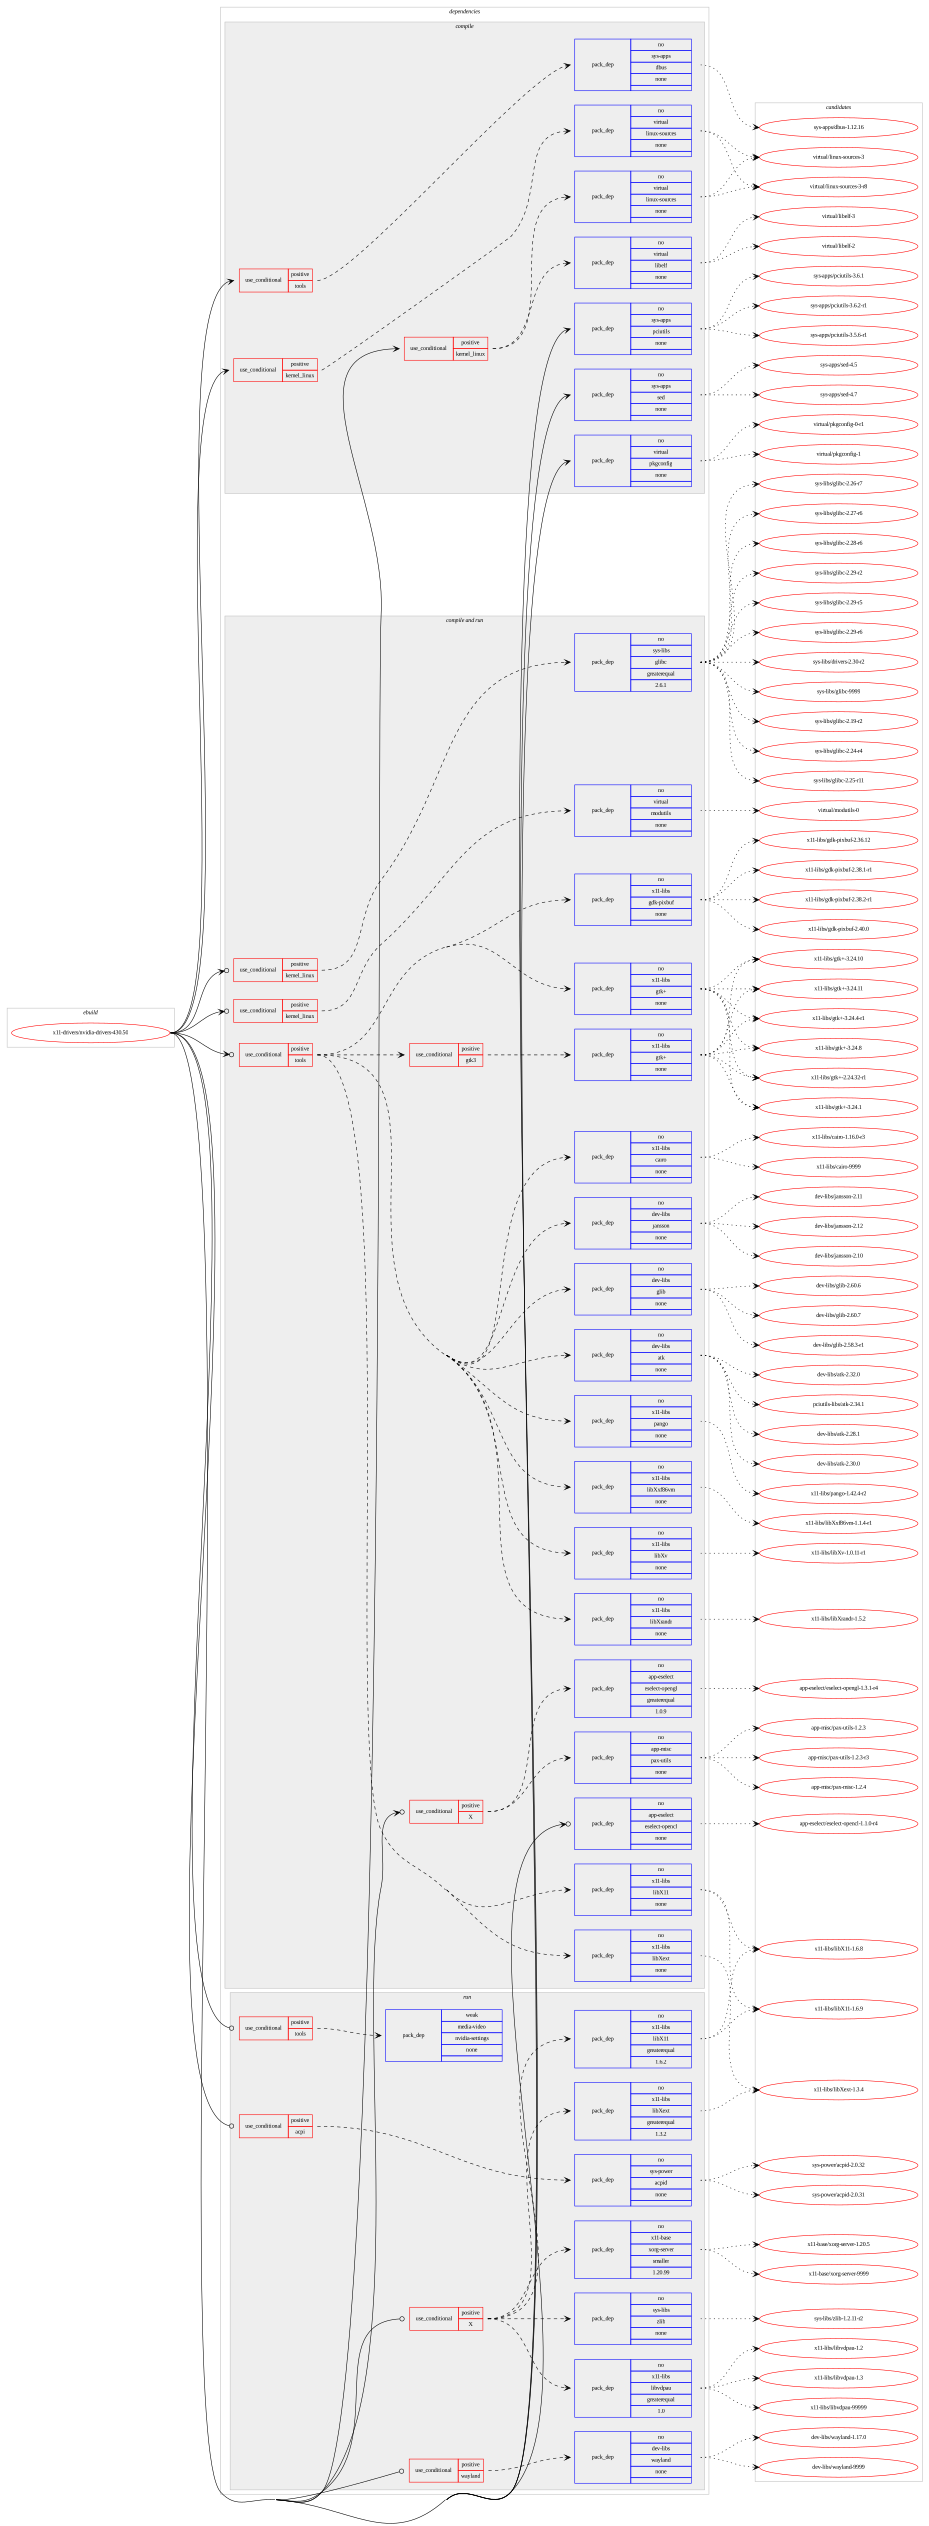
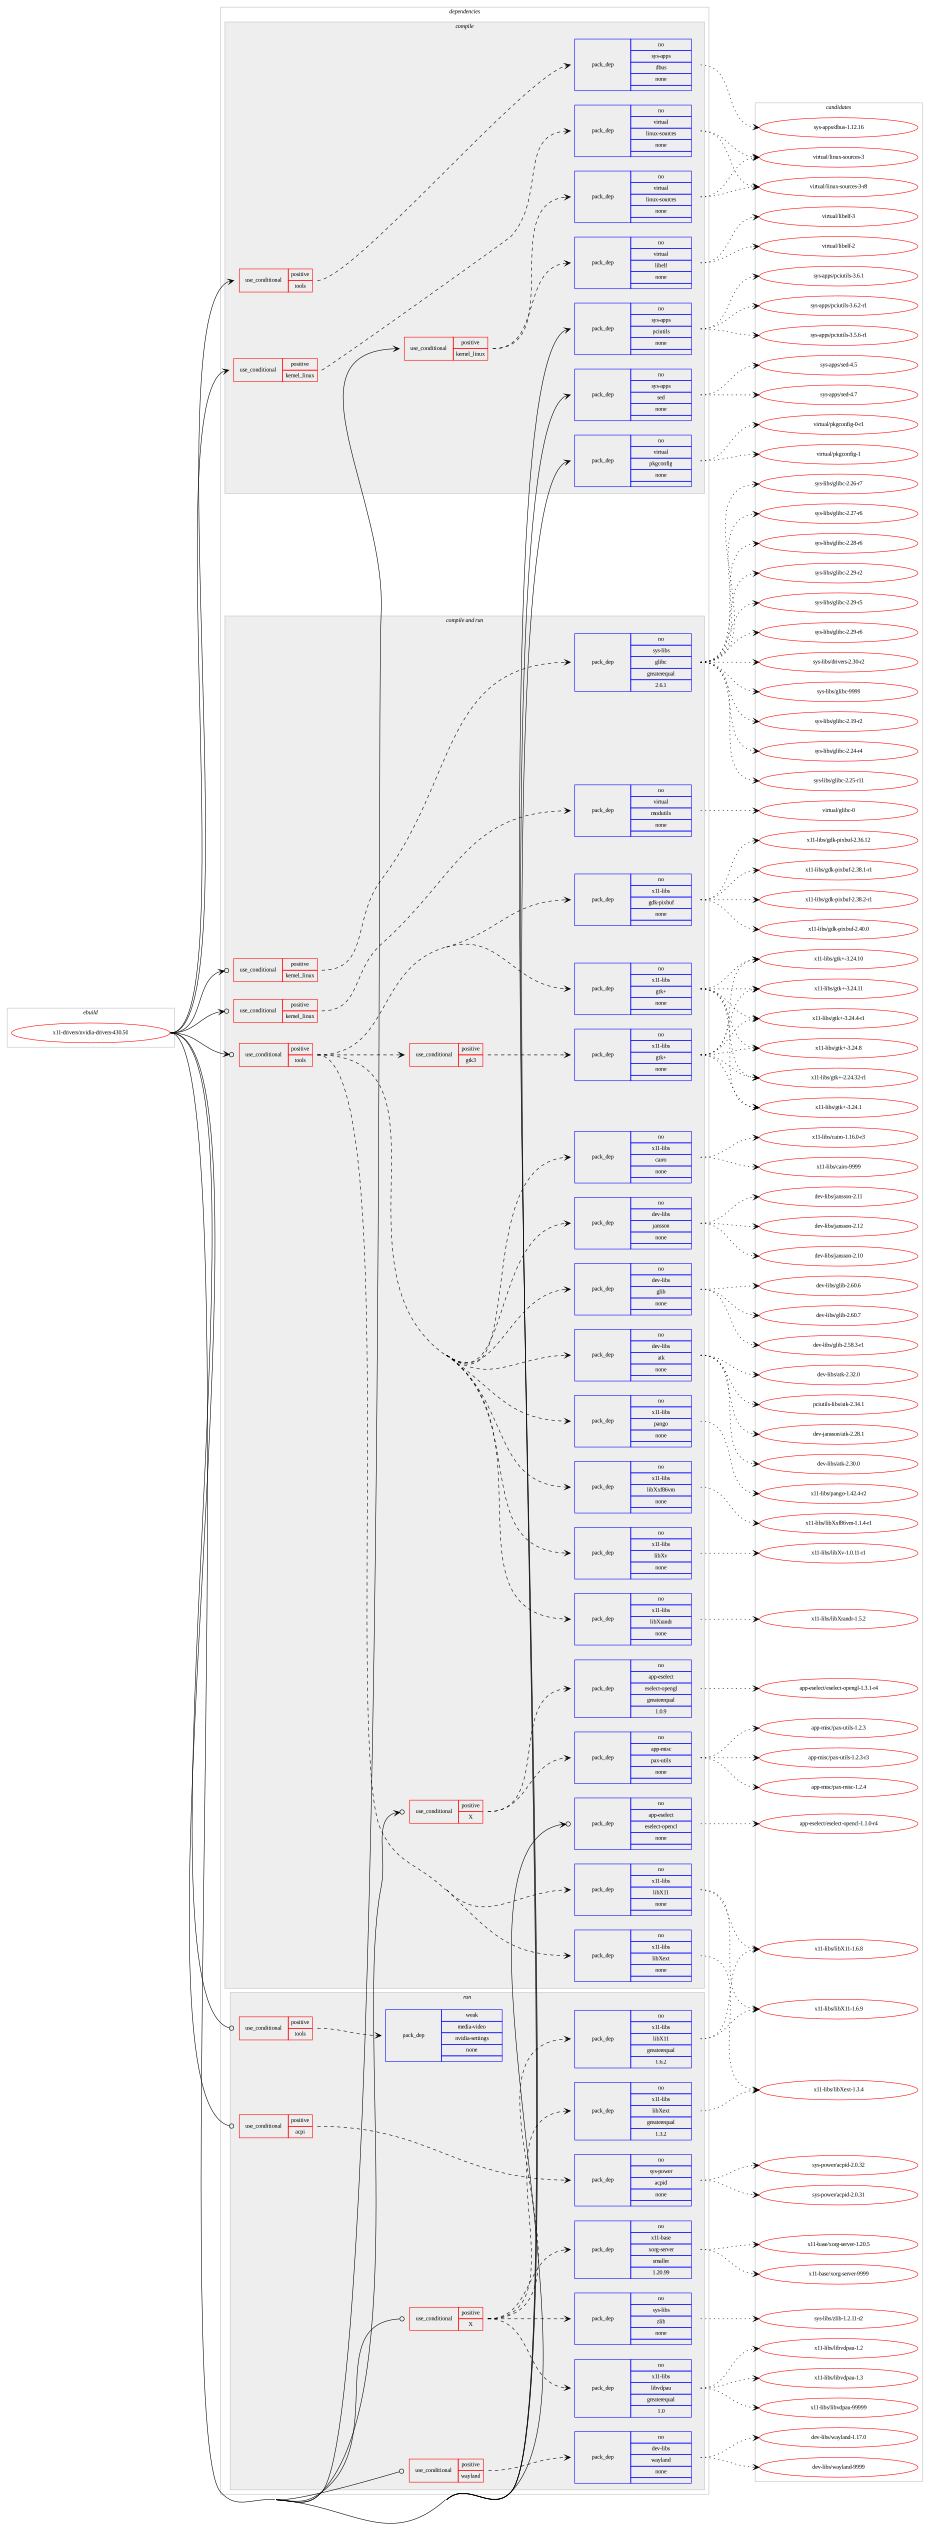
(839, 811) -> (839, 811)
(839, 1434) -> (839, 1434)
